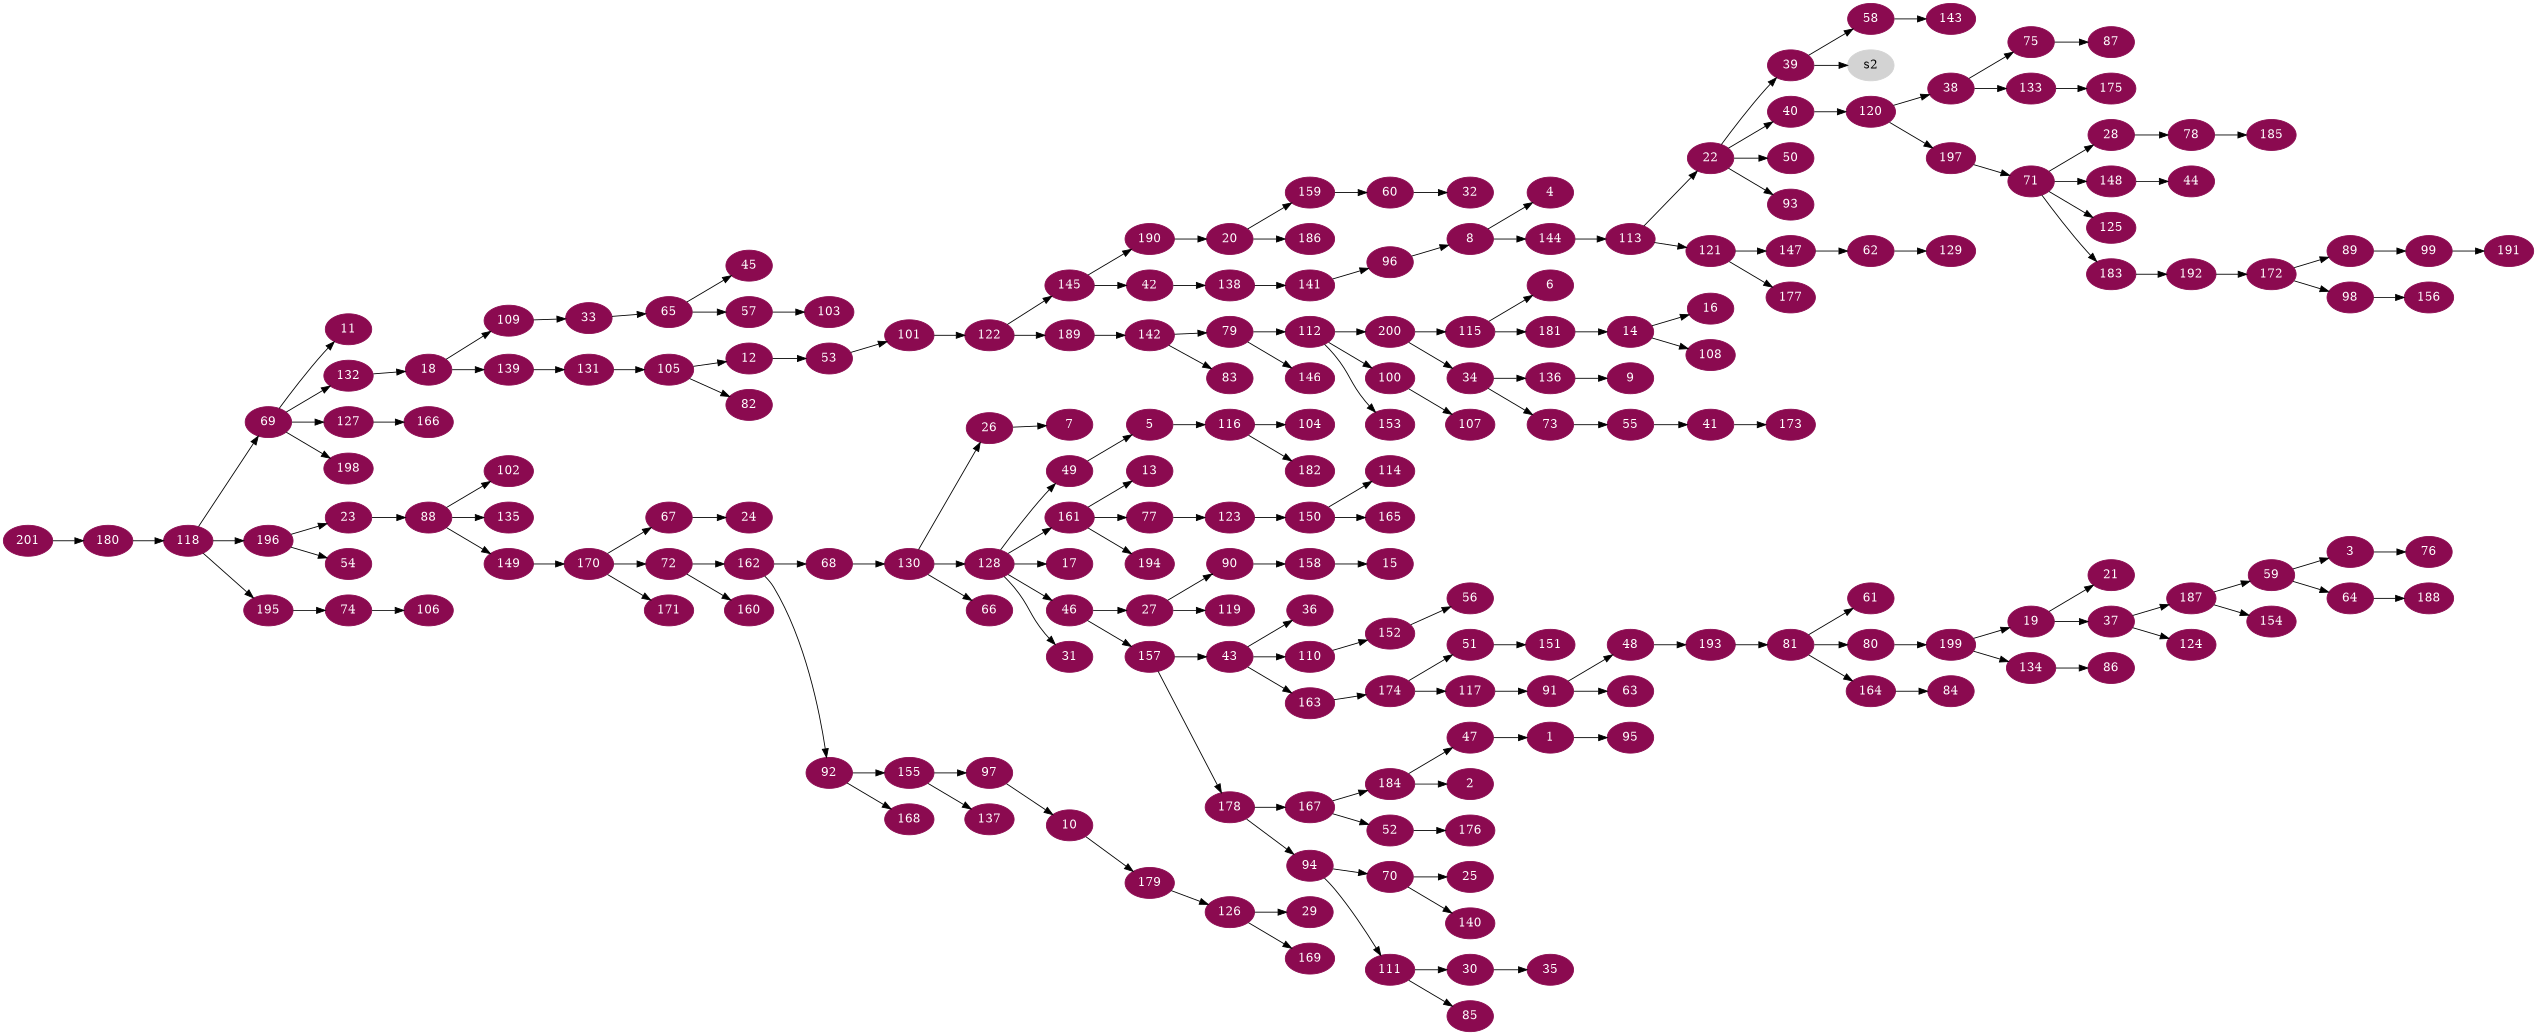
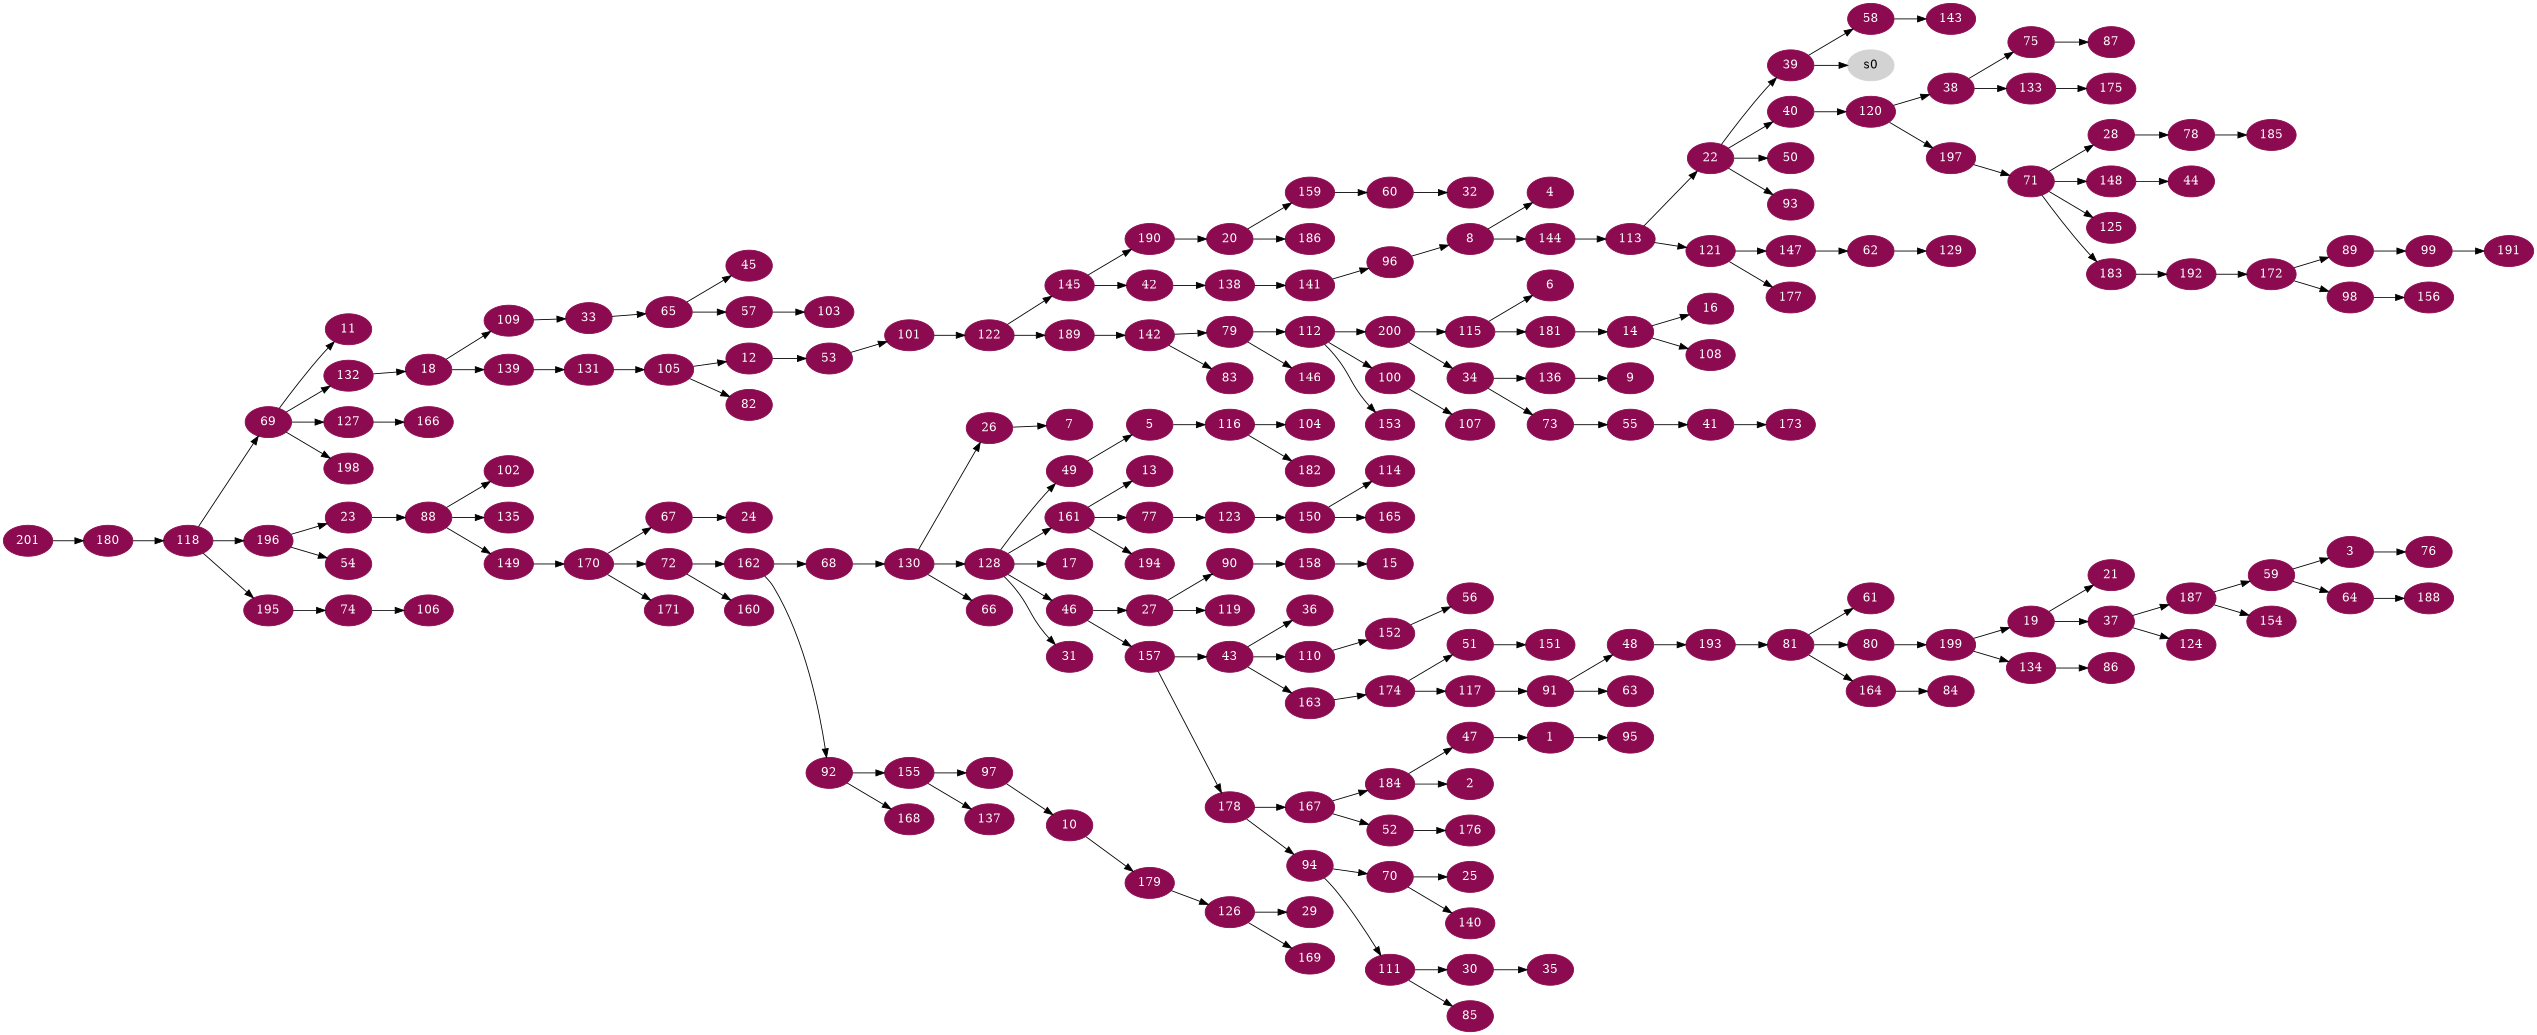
(1871, 65) -> (1871, 65)
